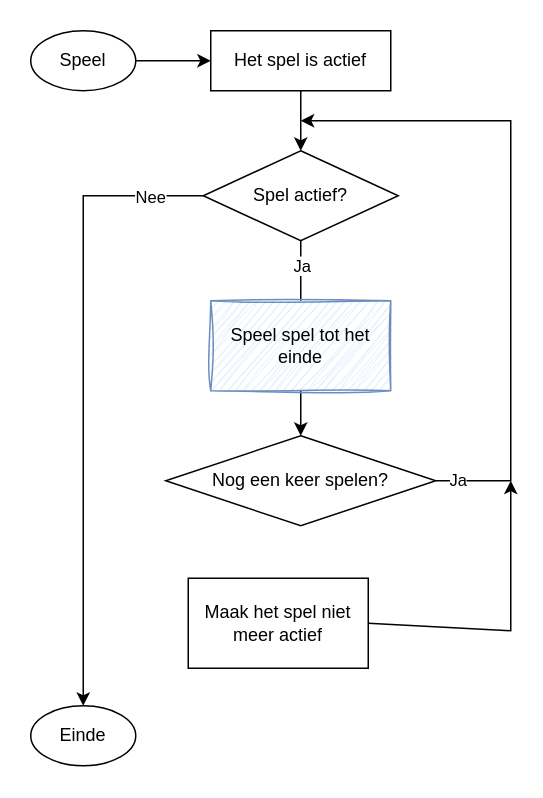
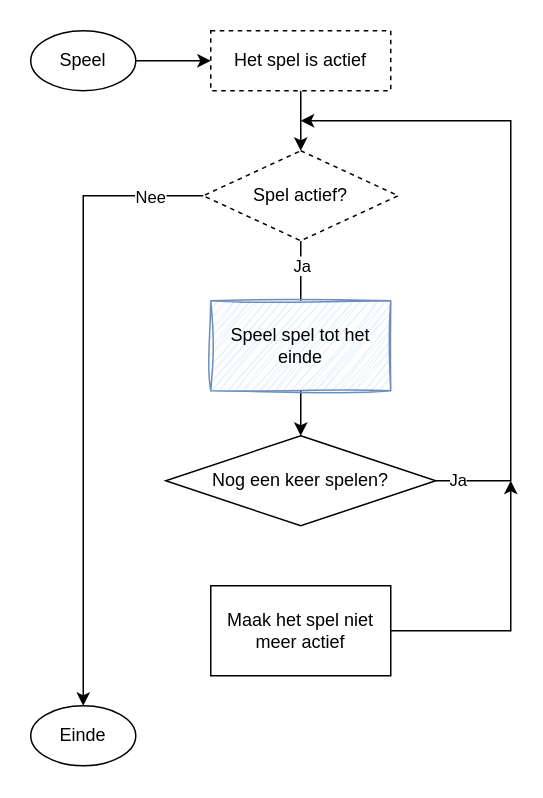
(301, 61) -> (301, 61)
(301, 196) -> (301, 196)
(278, 623) -> (301, 631)
